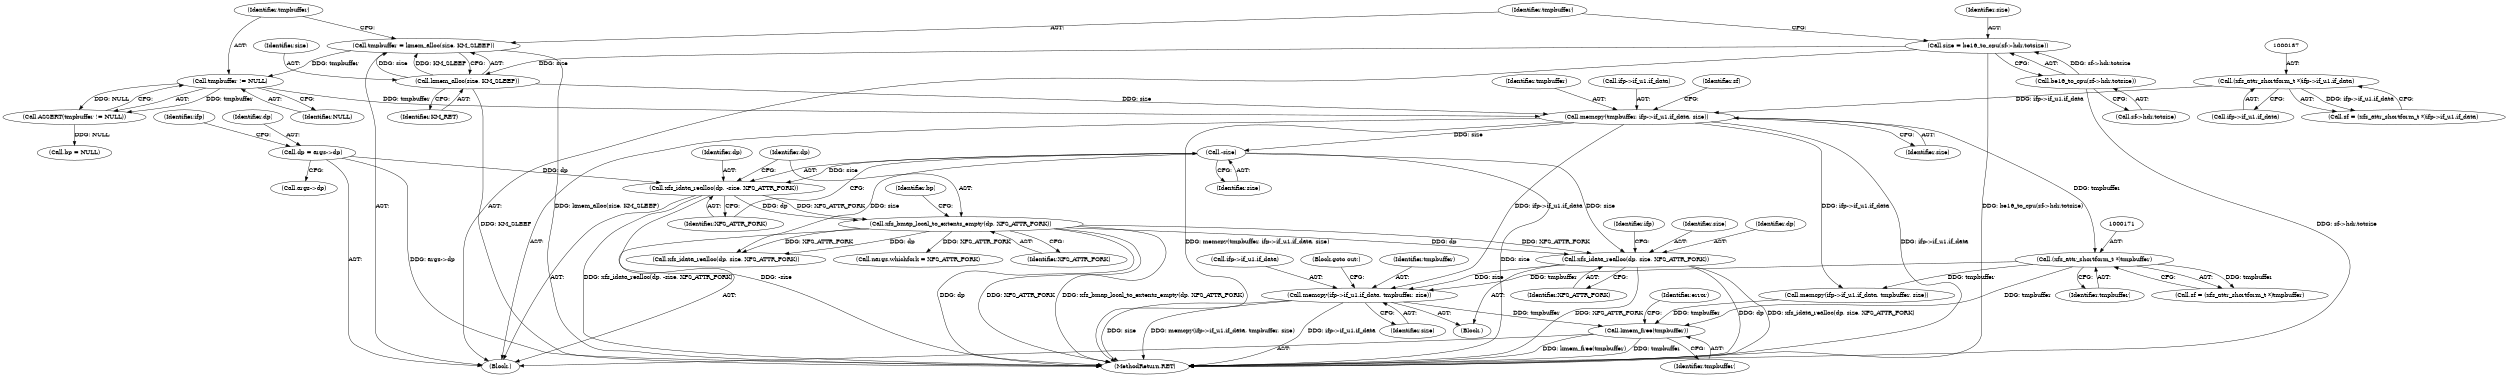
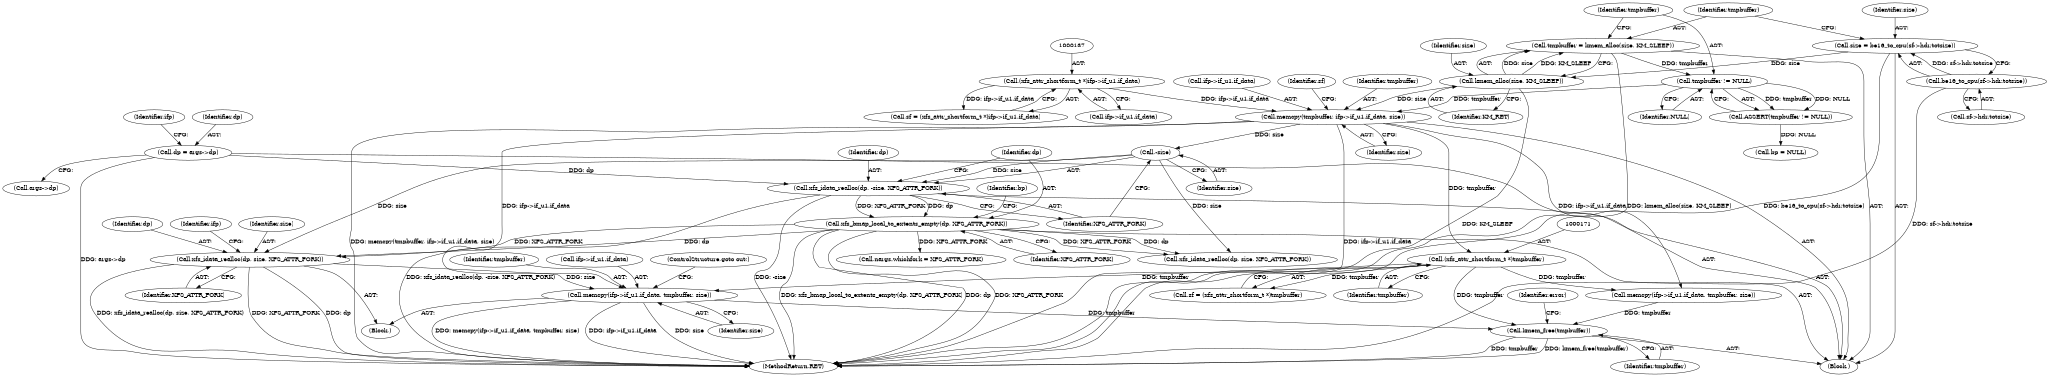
(1501, 255) -> none
(1336, 260) -> (708, 260)
